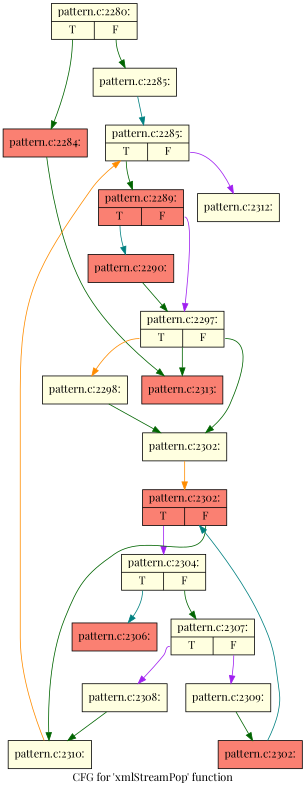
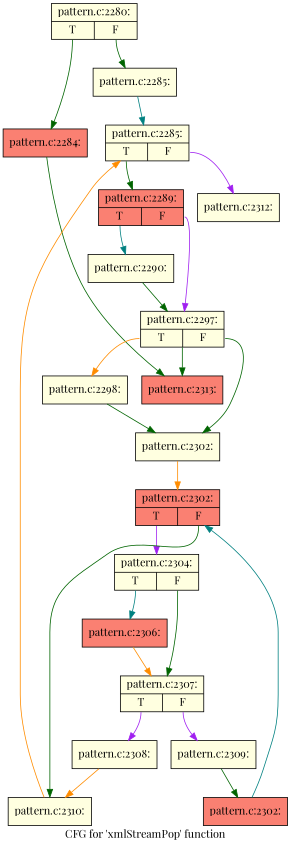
(131, 268) -> (131, 268)
none -> (140, 658)
(90, 724) -> (85, 781)
